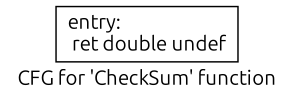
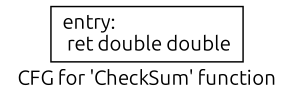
(147, 44) -> (147, 44)
